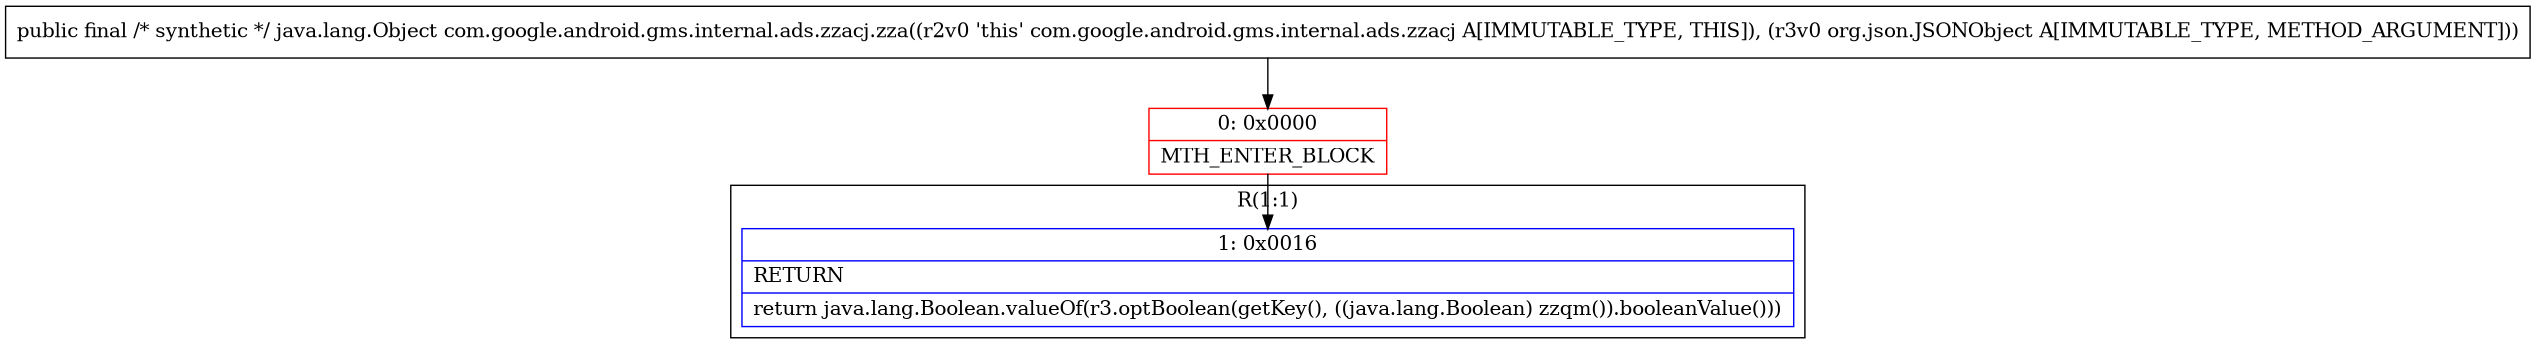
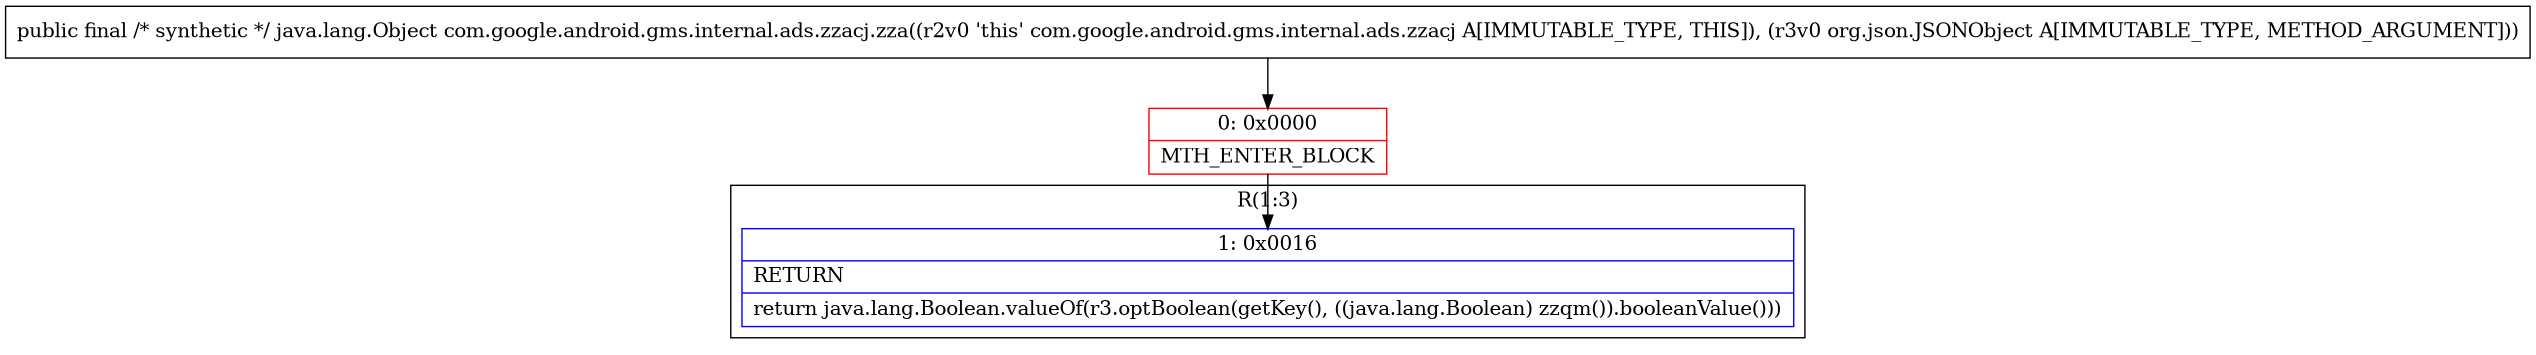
(1268, 201) -> (1268, 201)
